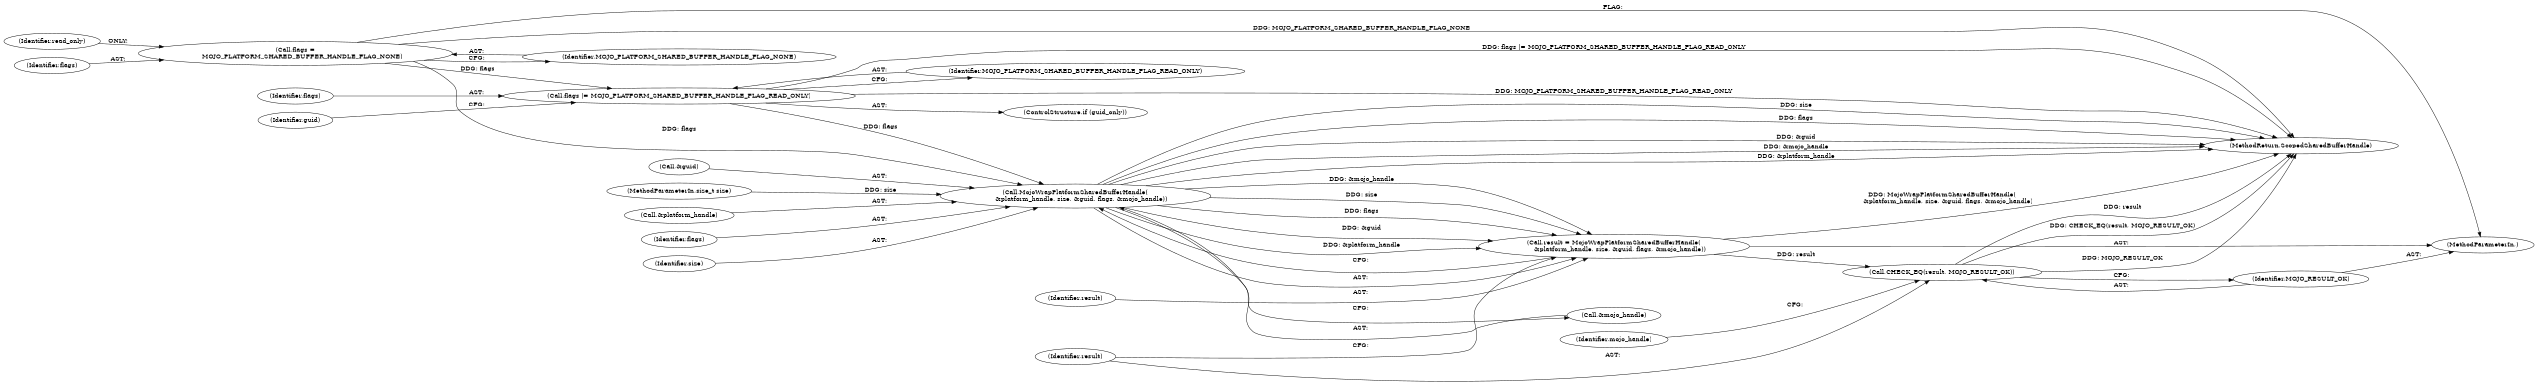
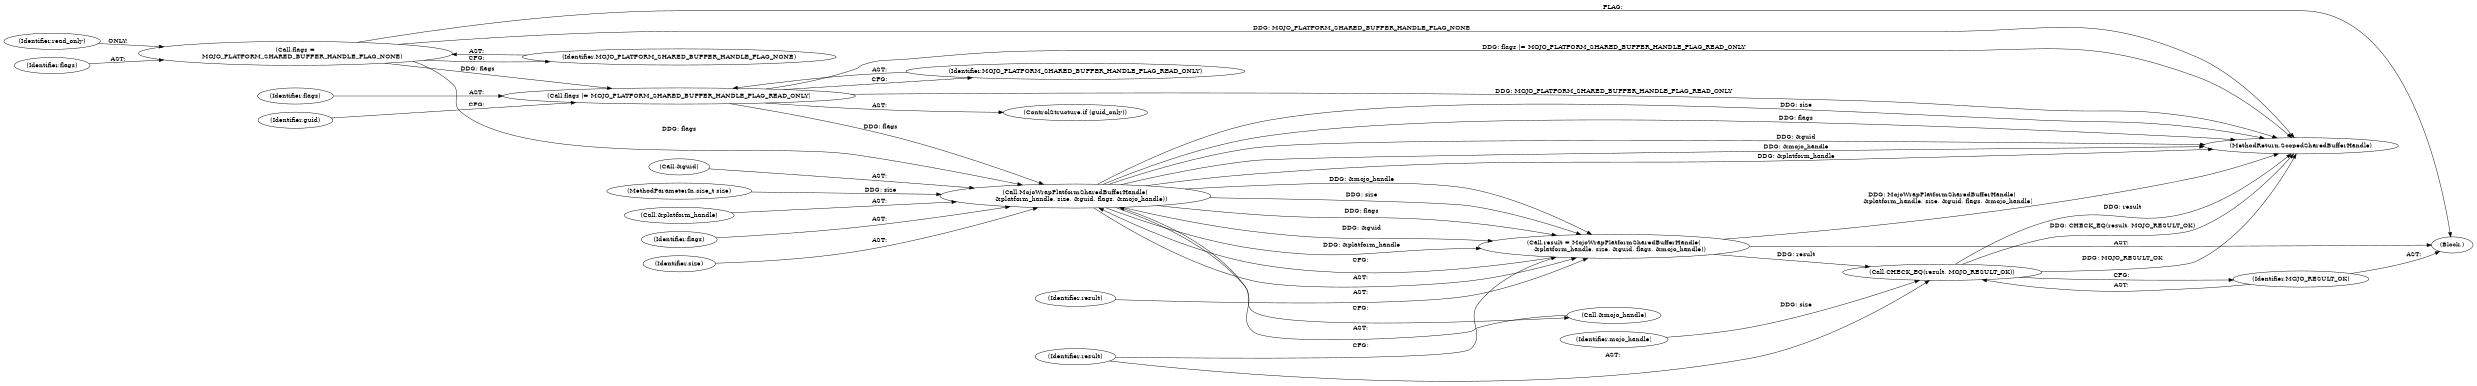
(2483, 245) -> (2452, 245)
(1796, 305) -> (1796, 305)
